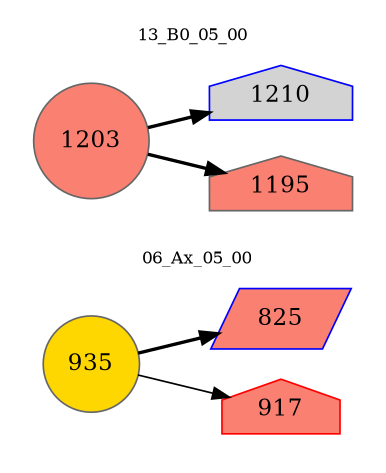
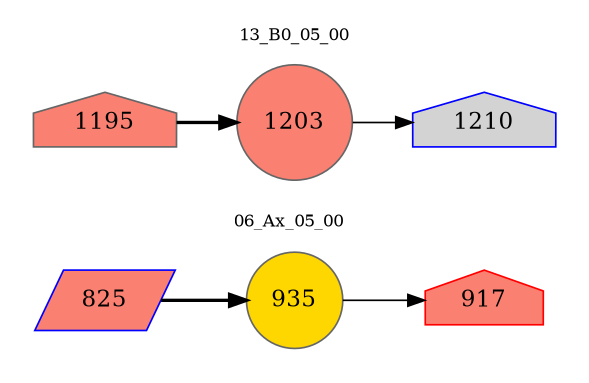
(170, 122) -> (374, 122)
(177, 161) -> (198, 122)
(169, 345) -> (195, 300)
